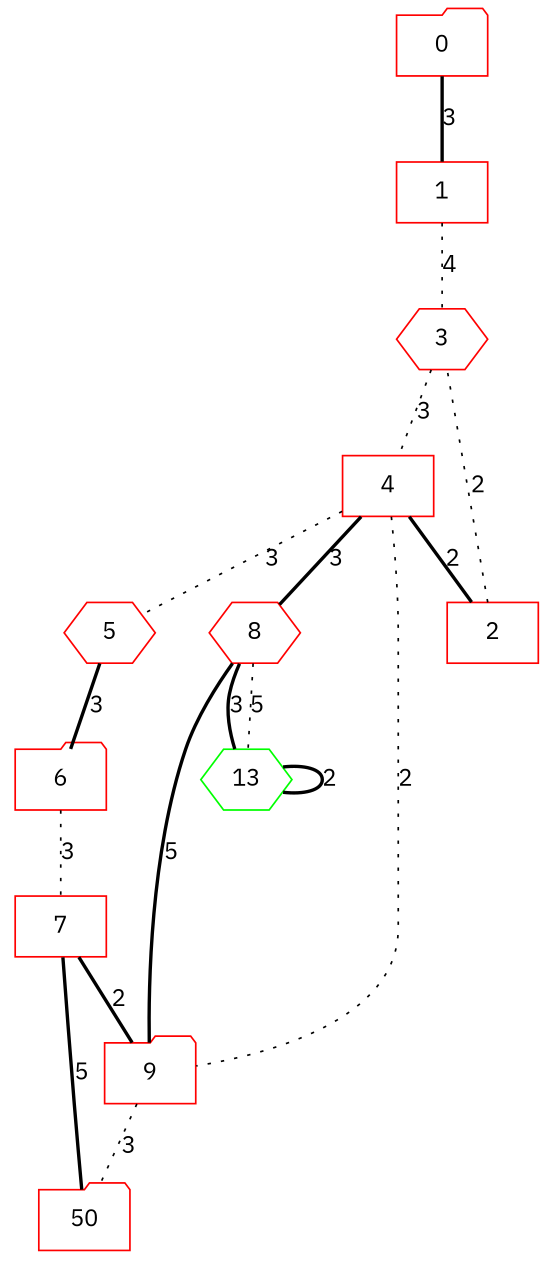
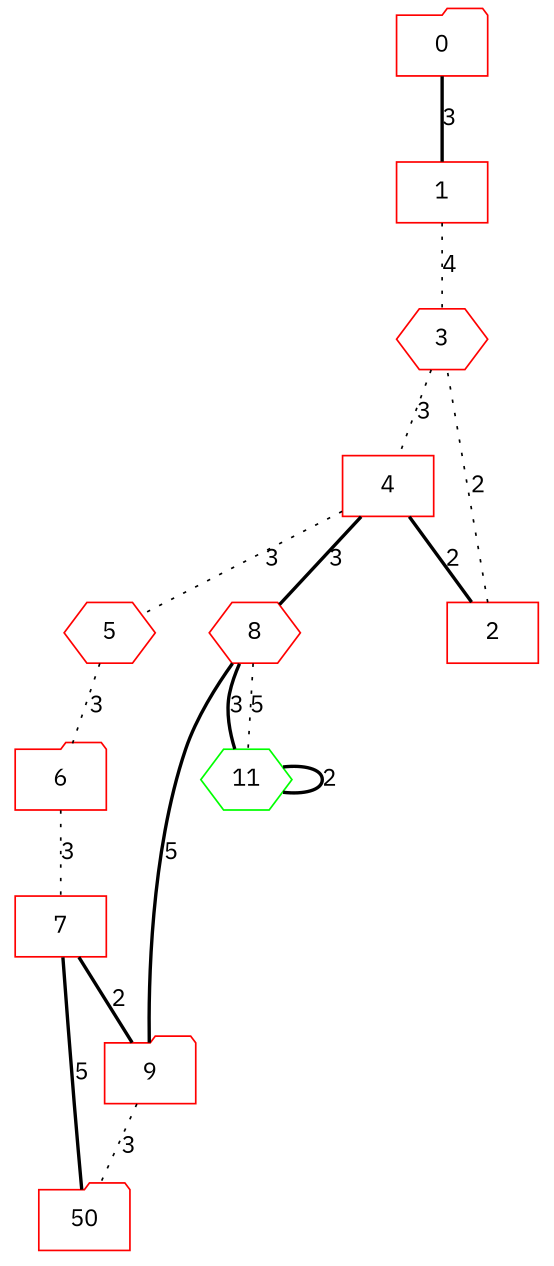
(85, 706) -> (85, 706)
(246, 780) -> (246, 780)
(398, 854) -> none
